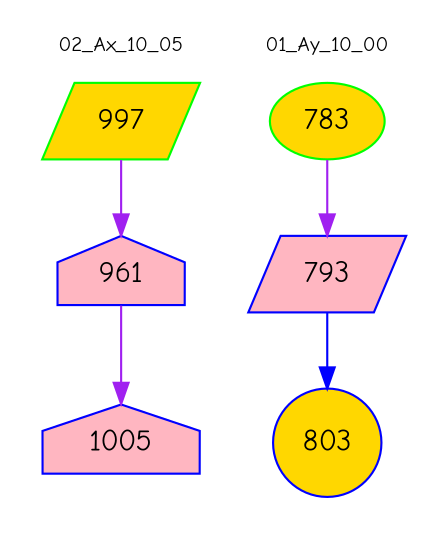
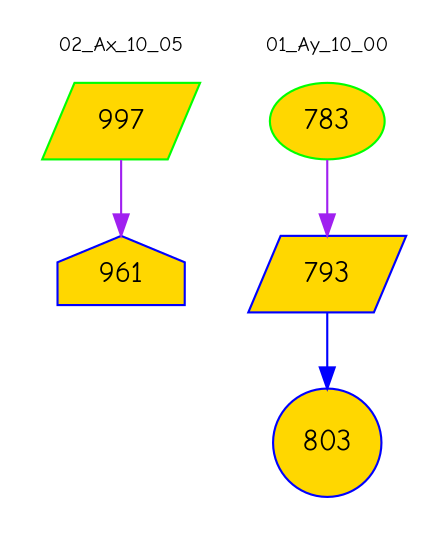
(121, 274) -> (121, 274)
(327, 274) -> (327, 274)
(121, 443) -> none
